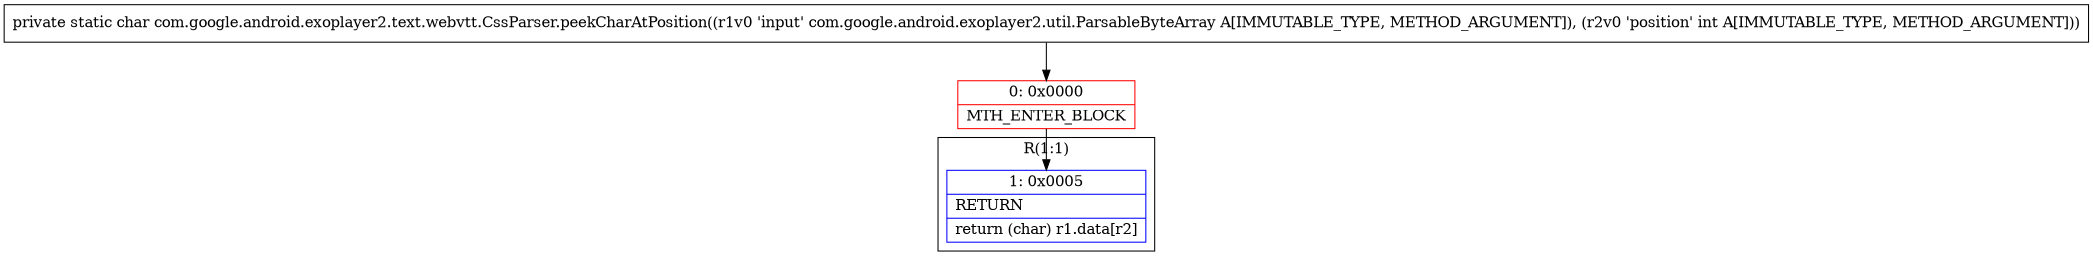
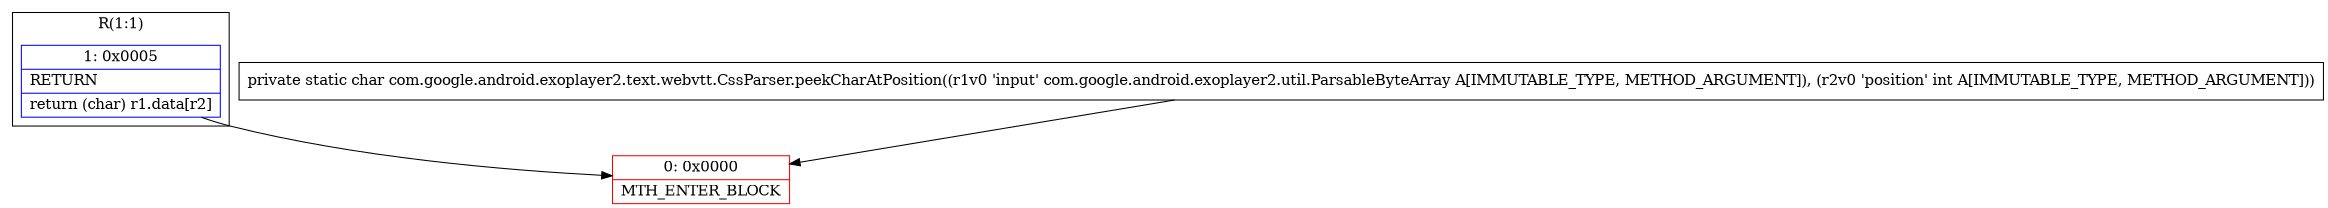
(1046, 144) -> (400, 157)
